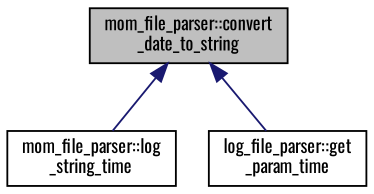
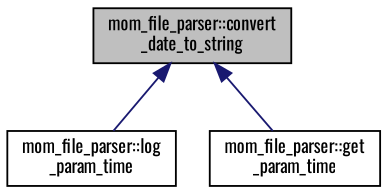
(92, 158) -> (92, 158)
(288, 158) -> (295, 158)
